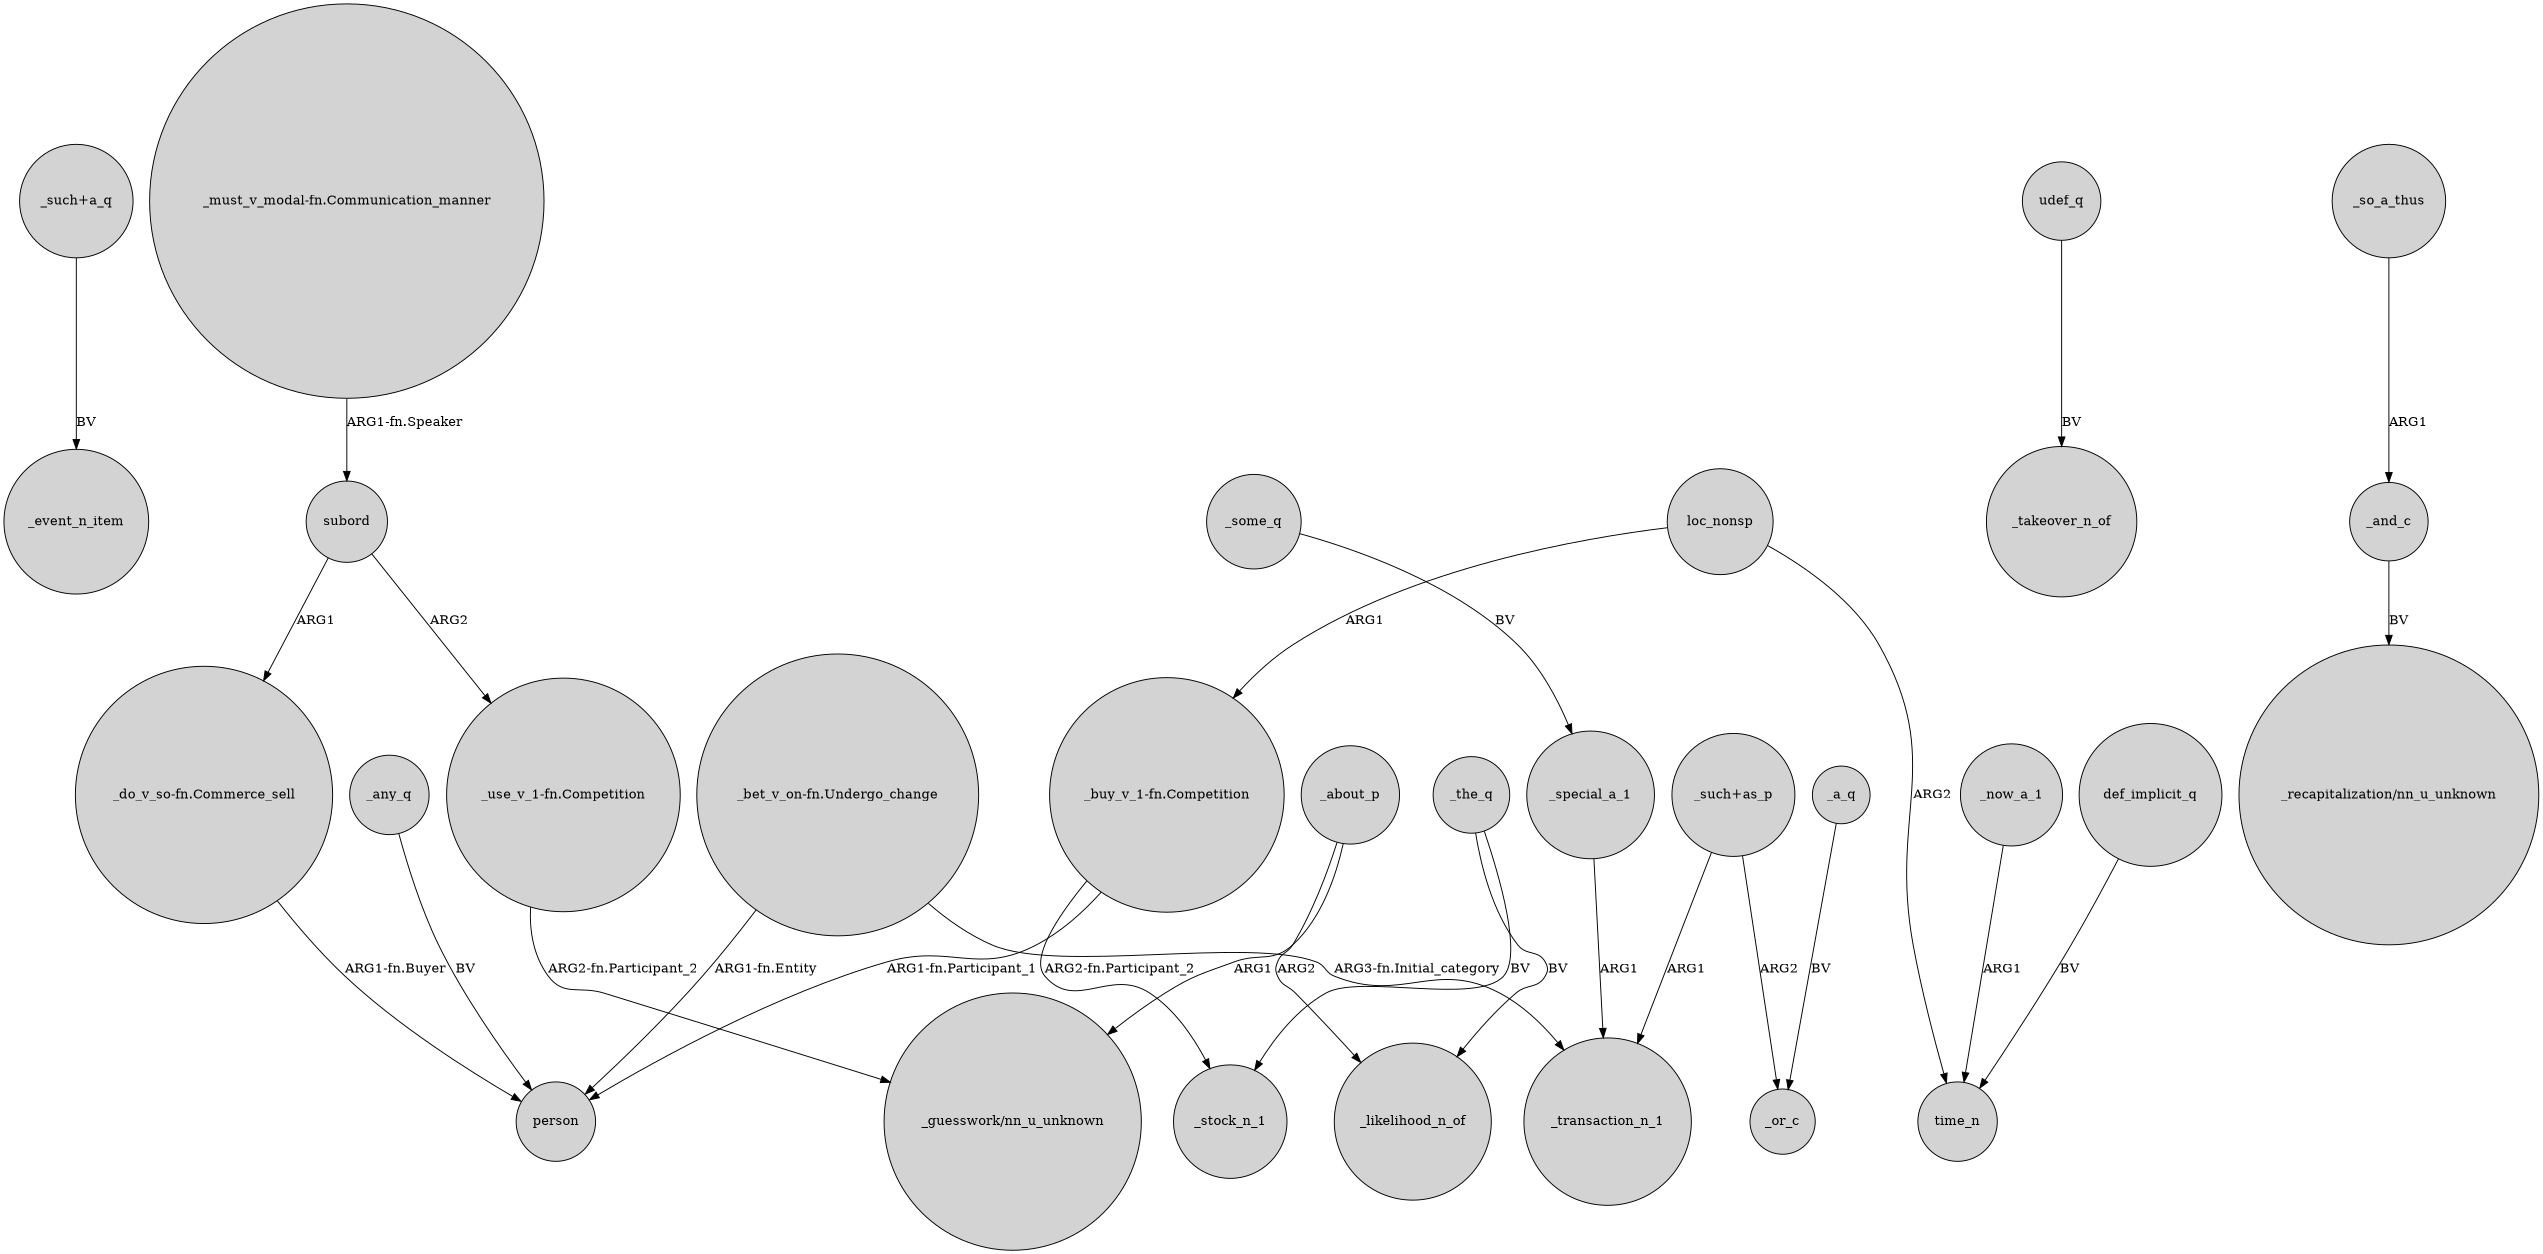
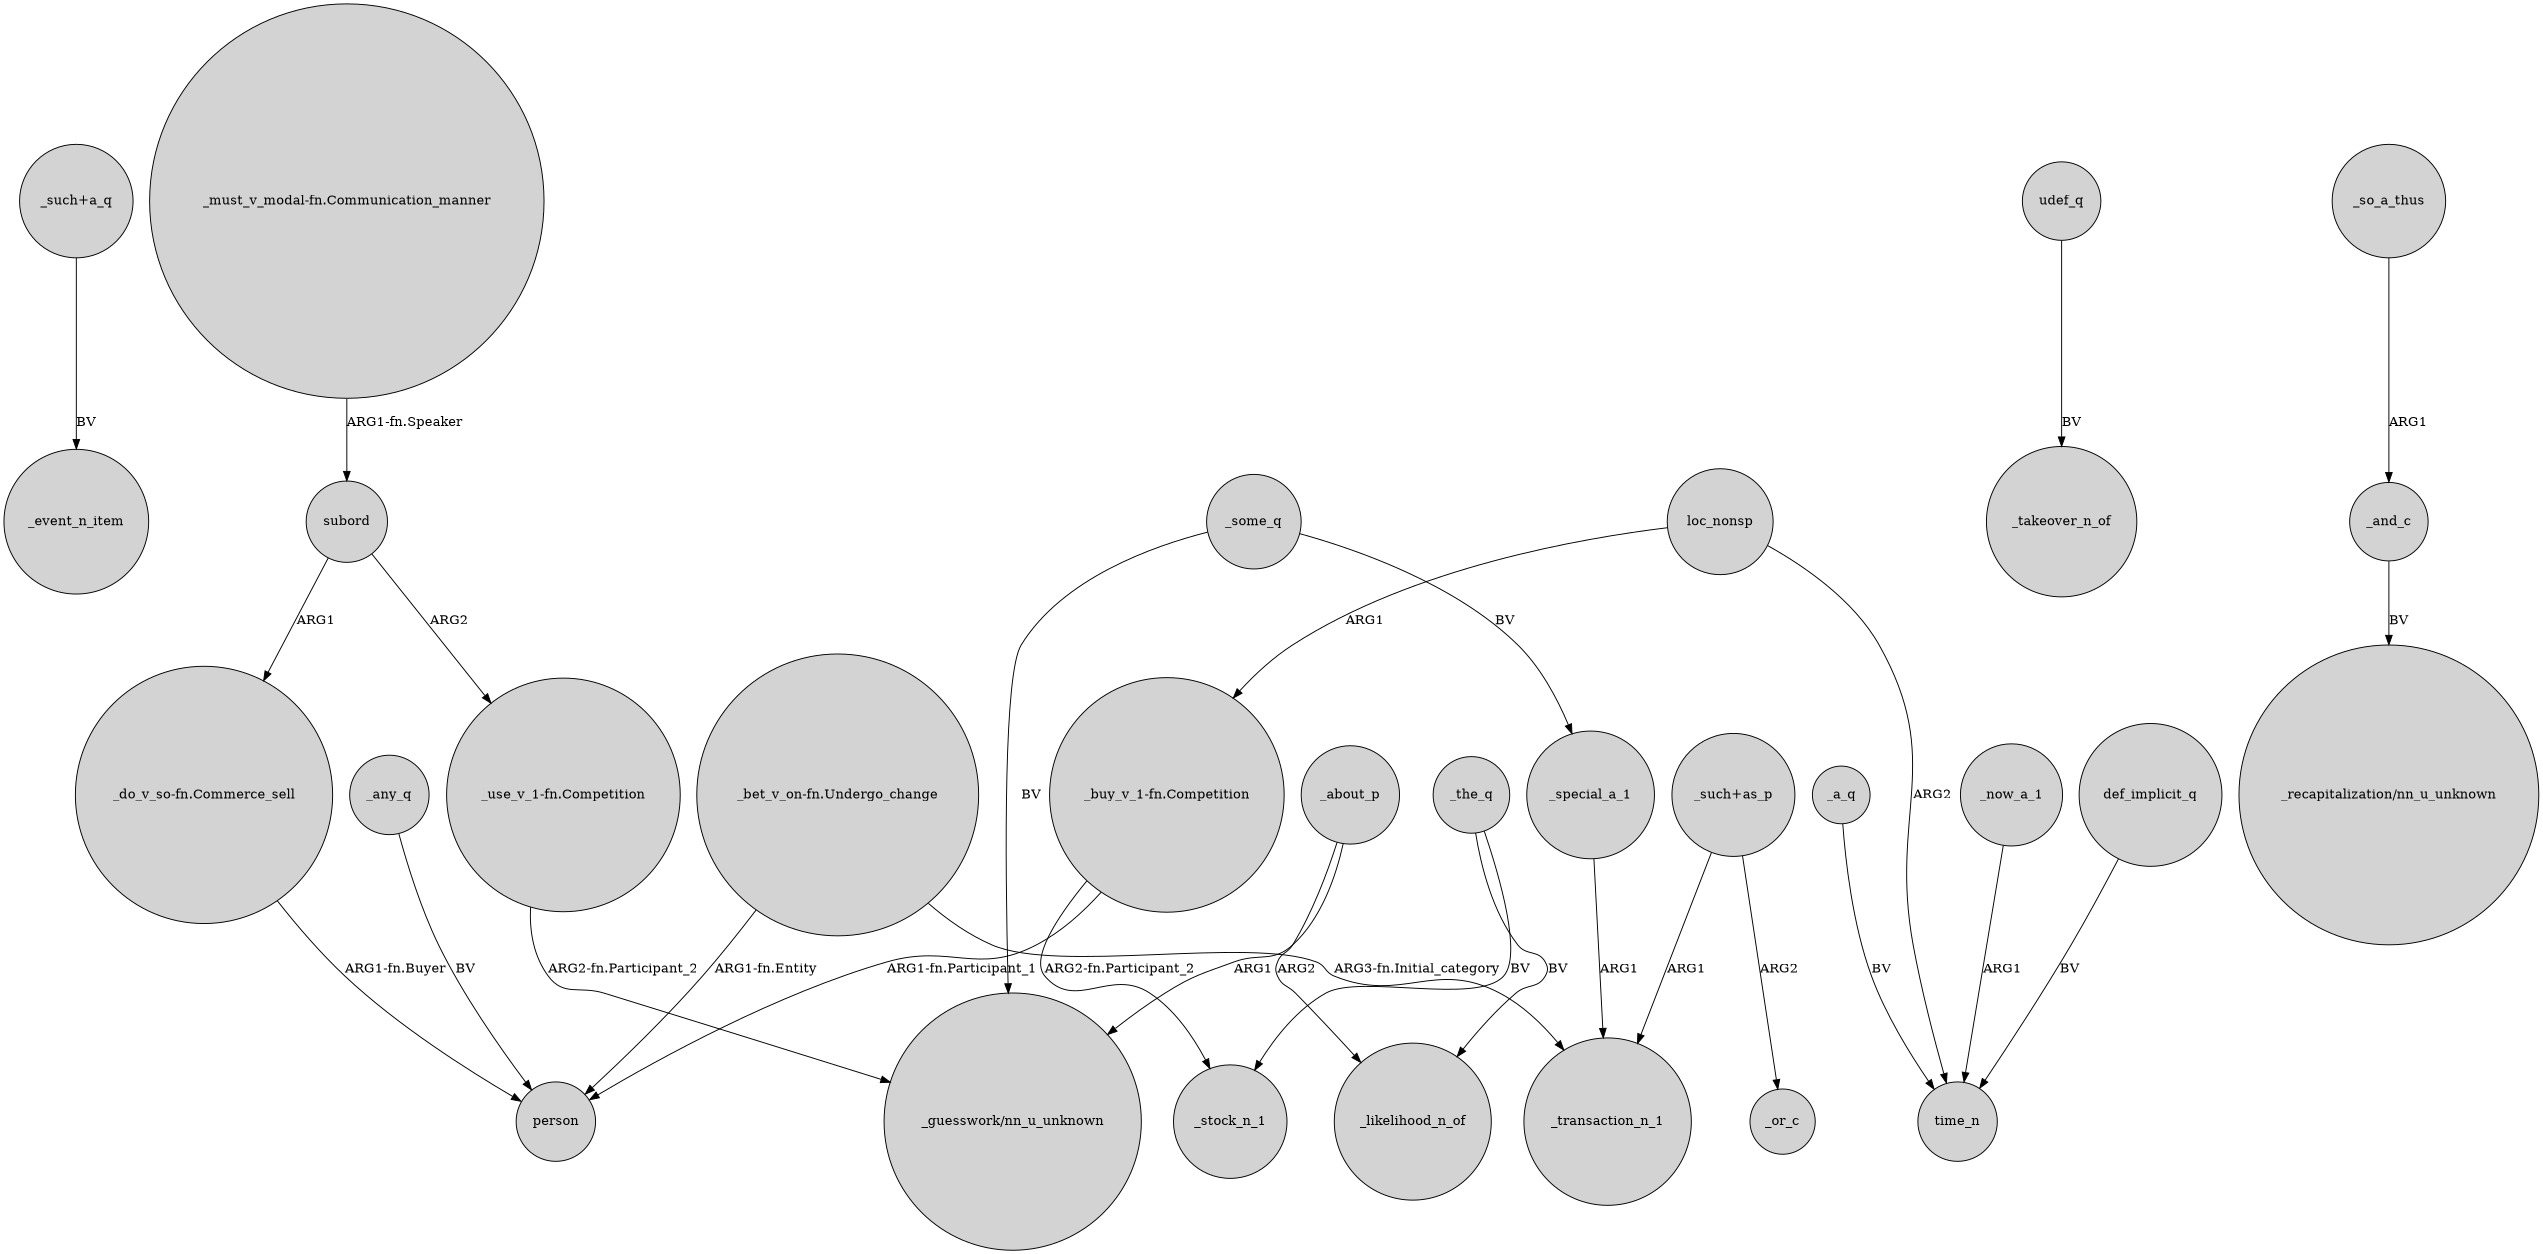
none -> (1011, 702)
(1813, 952) -> (1866, 959)
